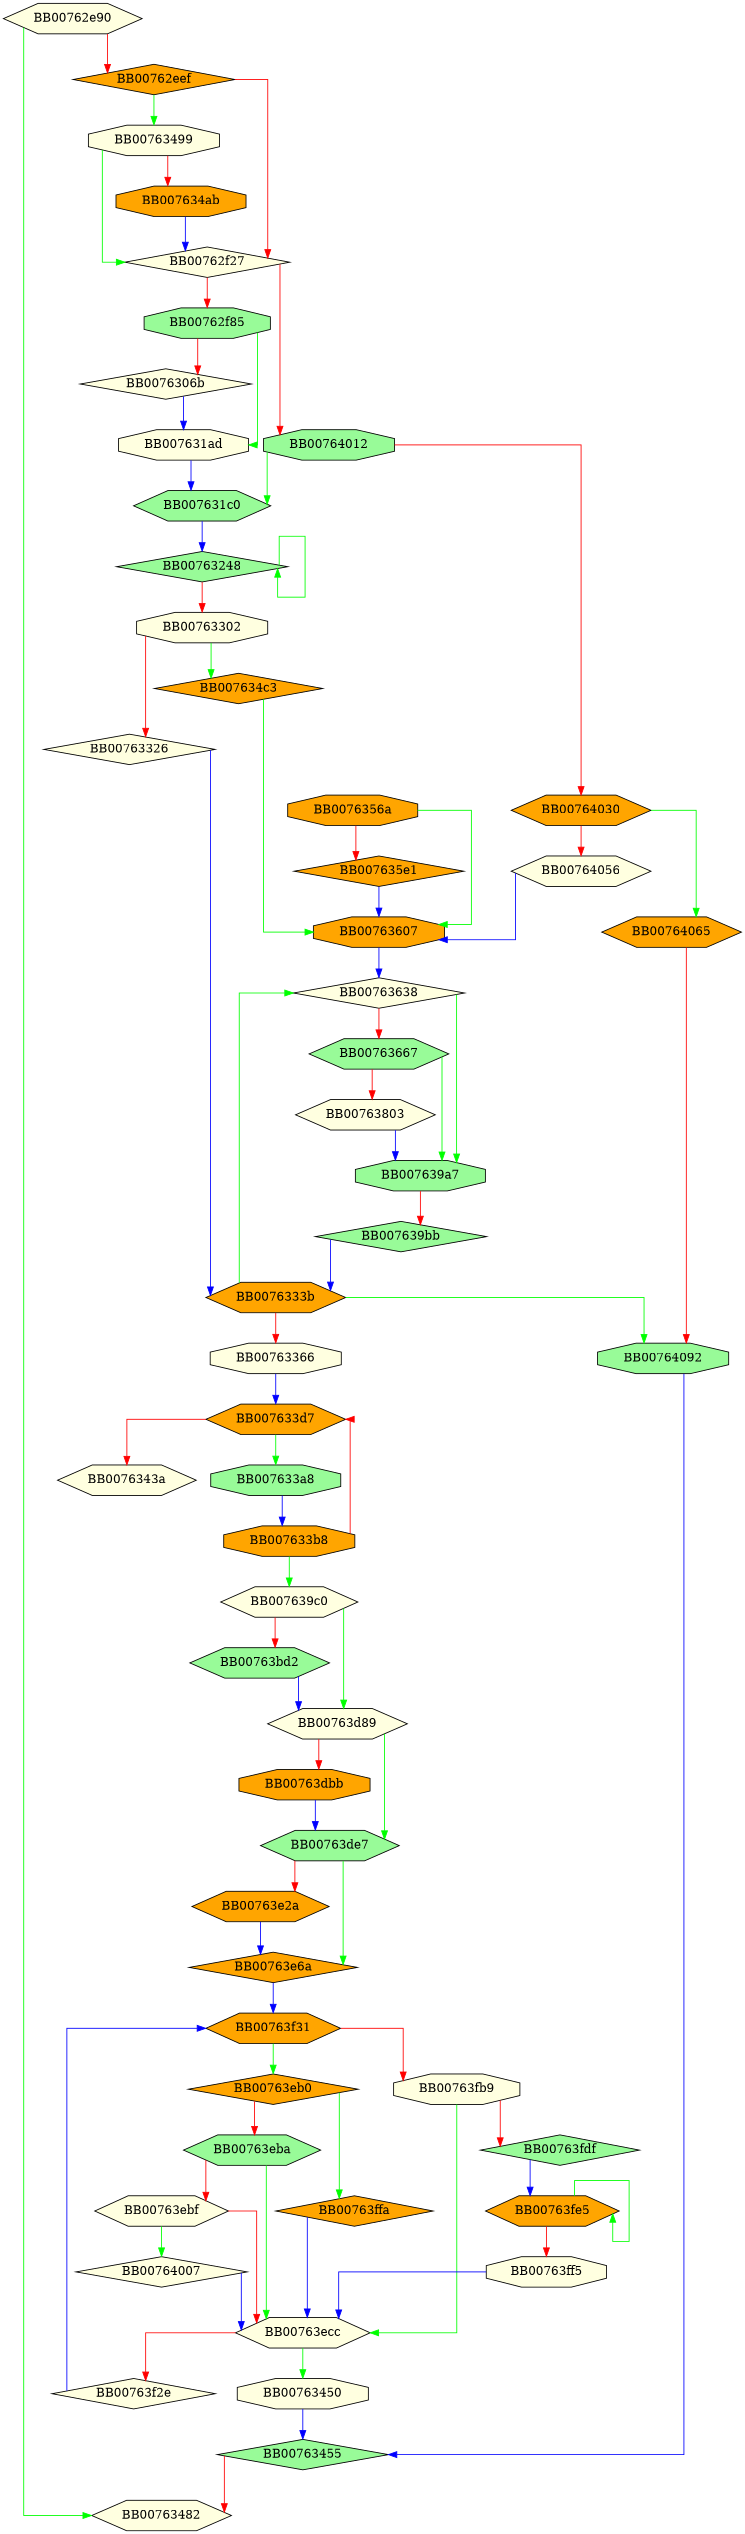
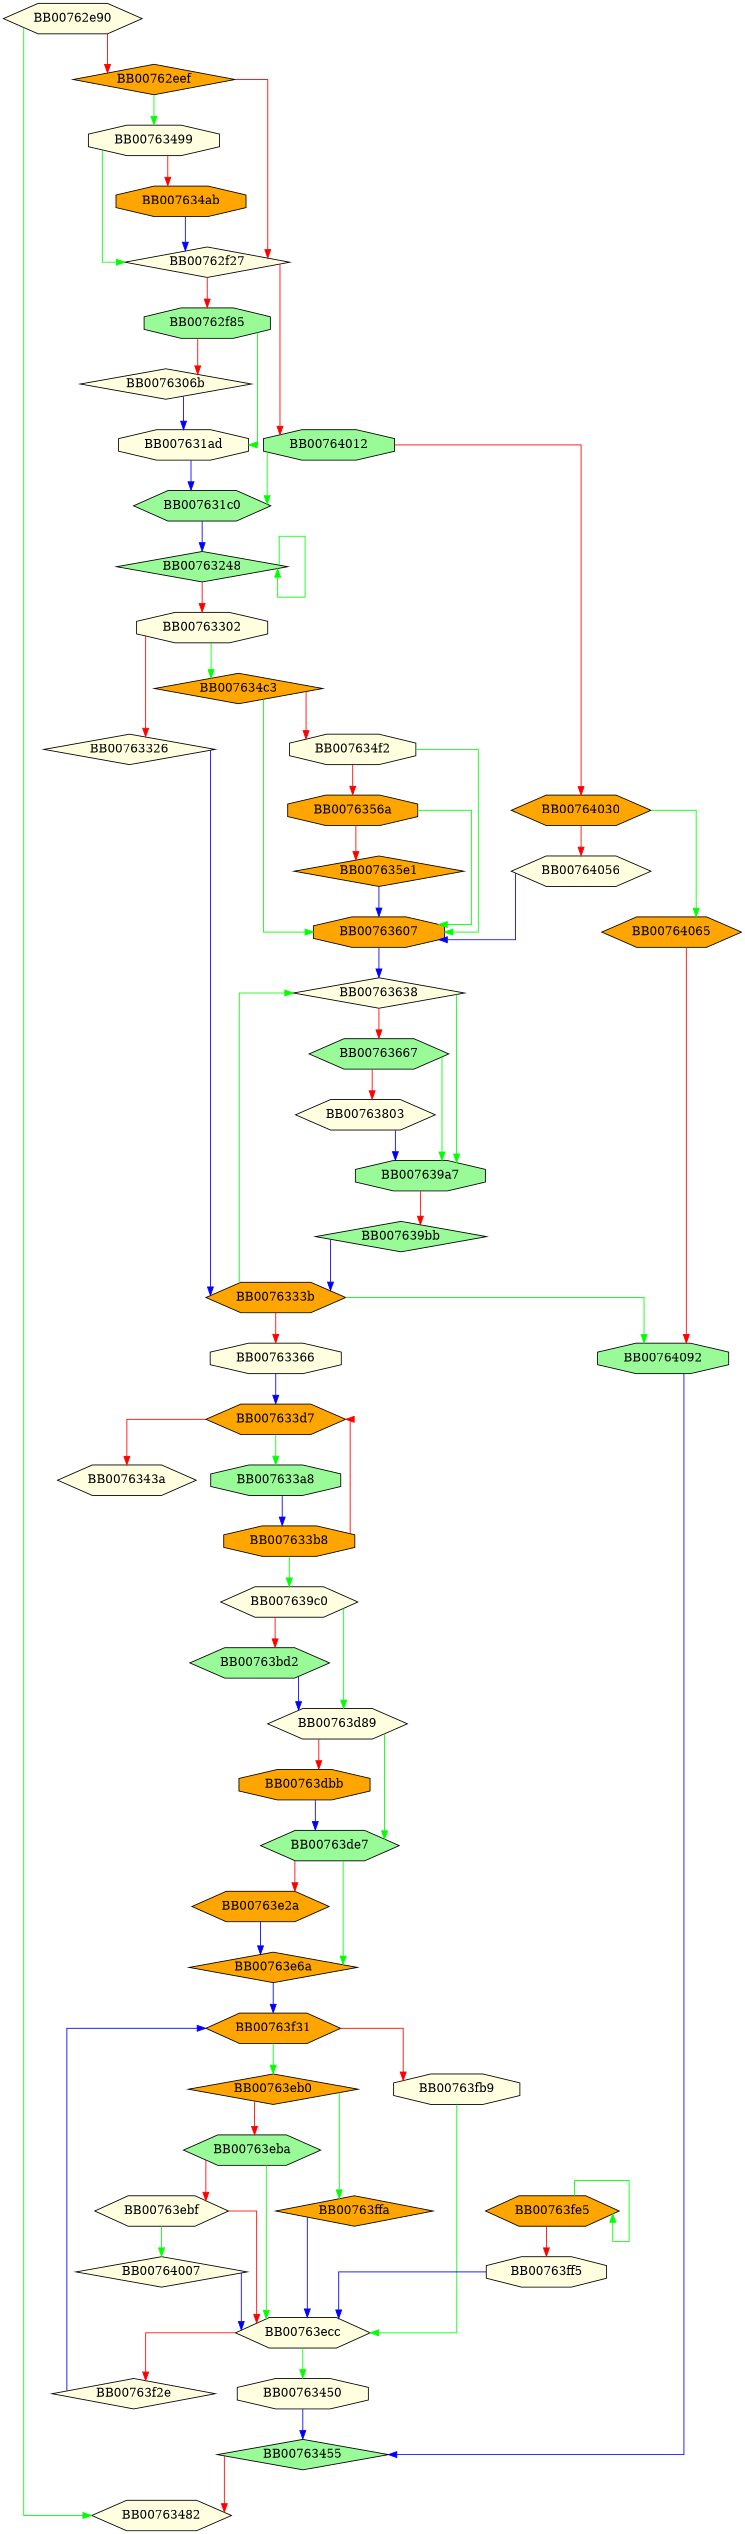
none -> (353, 749)
(560, 2150) -> none
